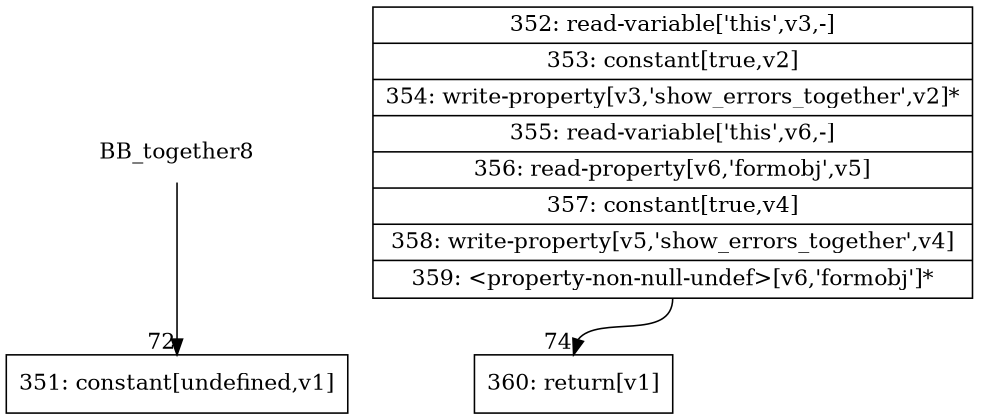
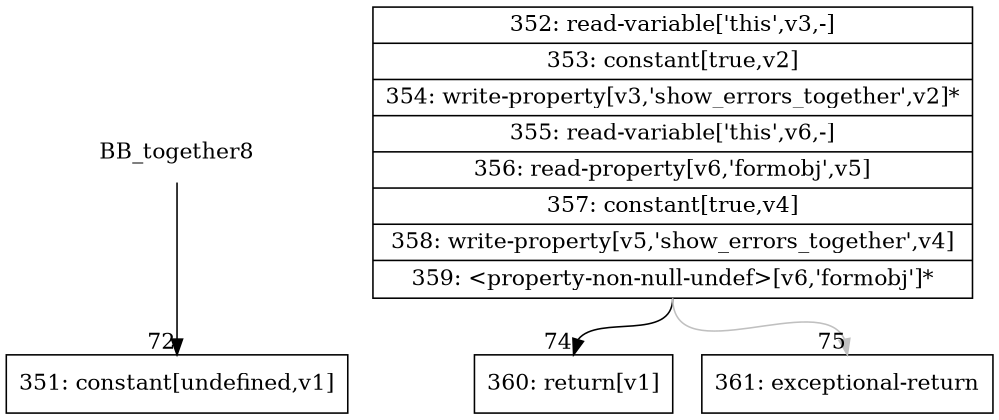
none -> (847, 384)
